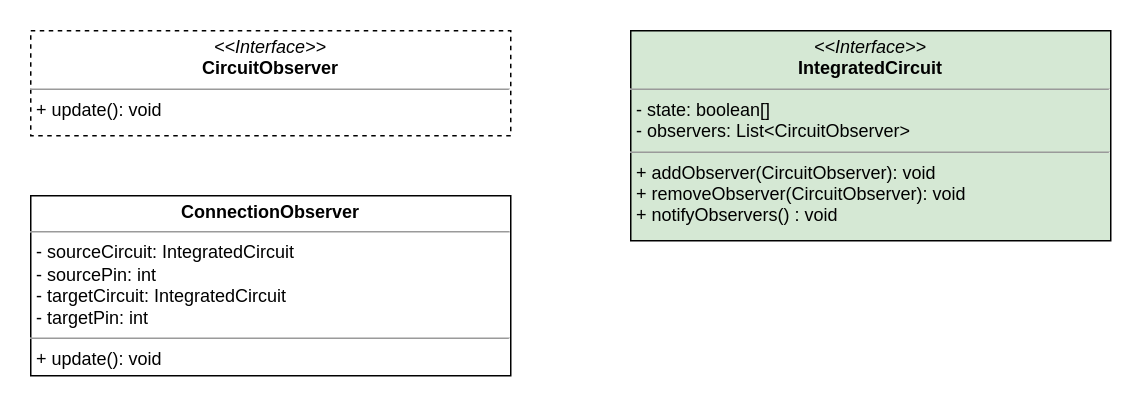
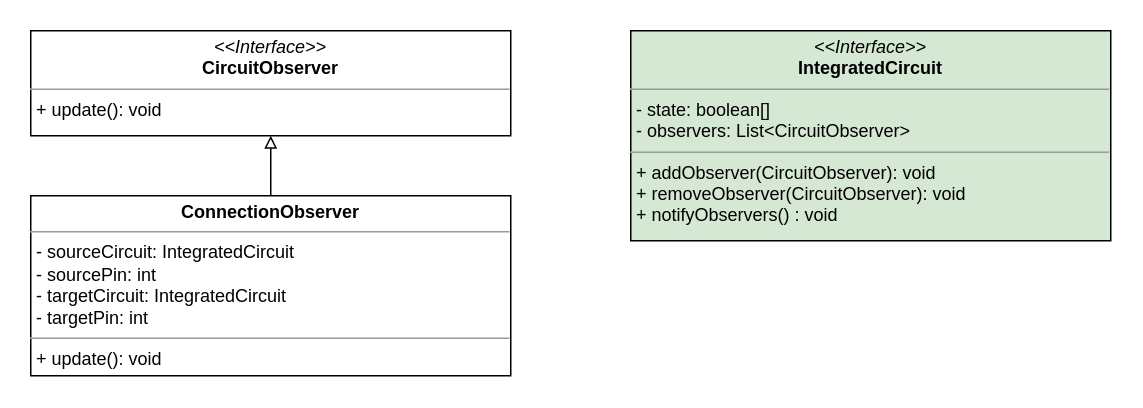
(271, 83) -> (271, 83)
none -> (271, 172)
